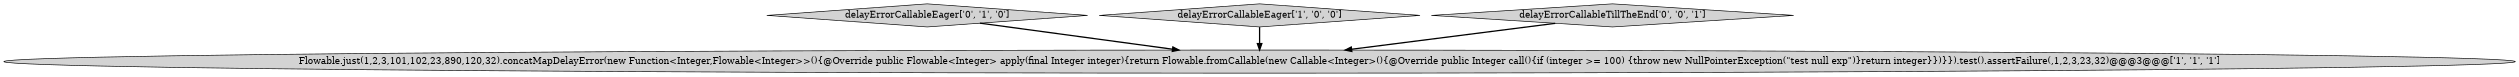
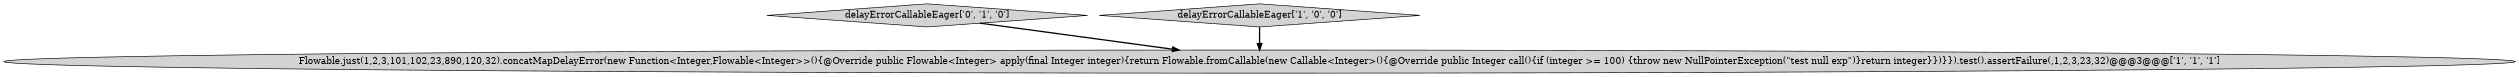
(1613, 15) -> none
